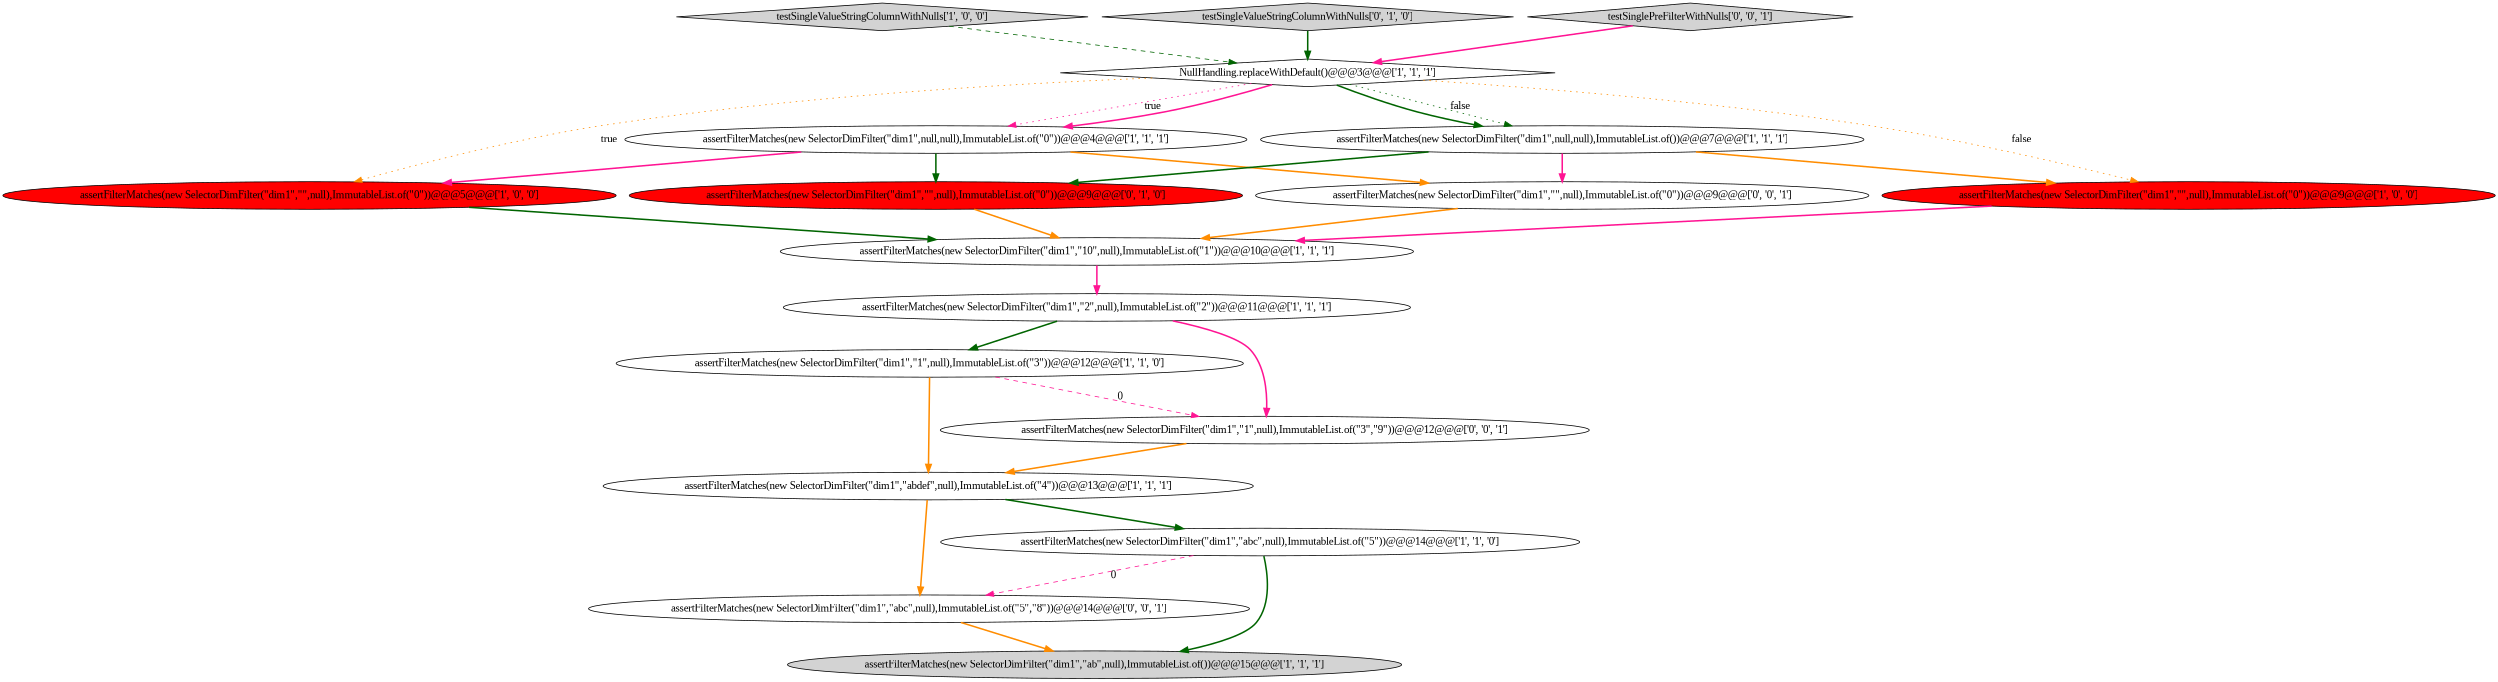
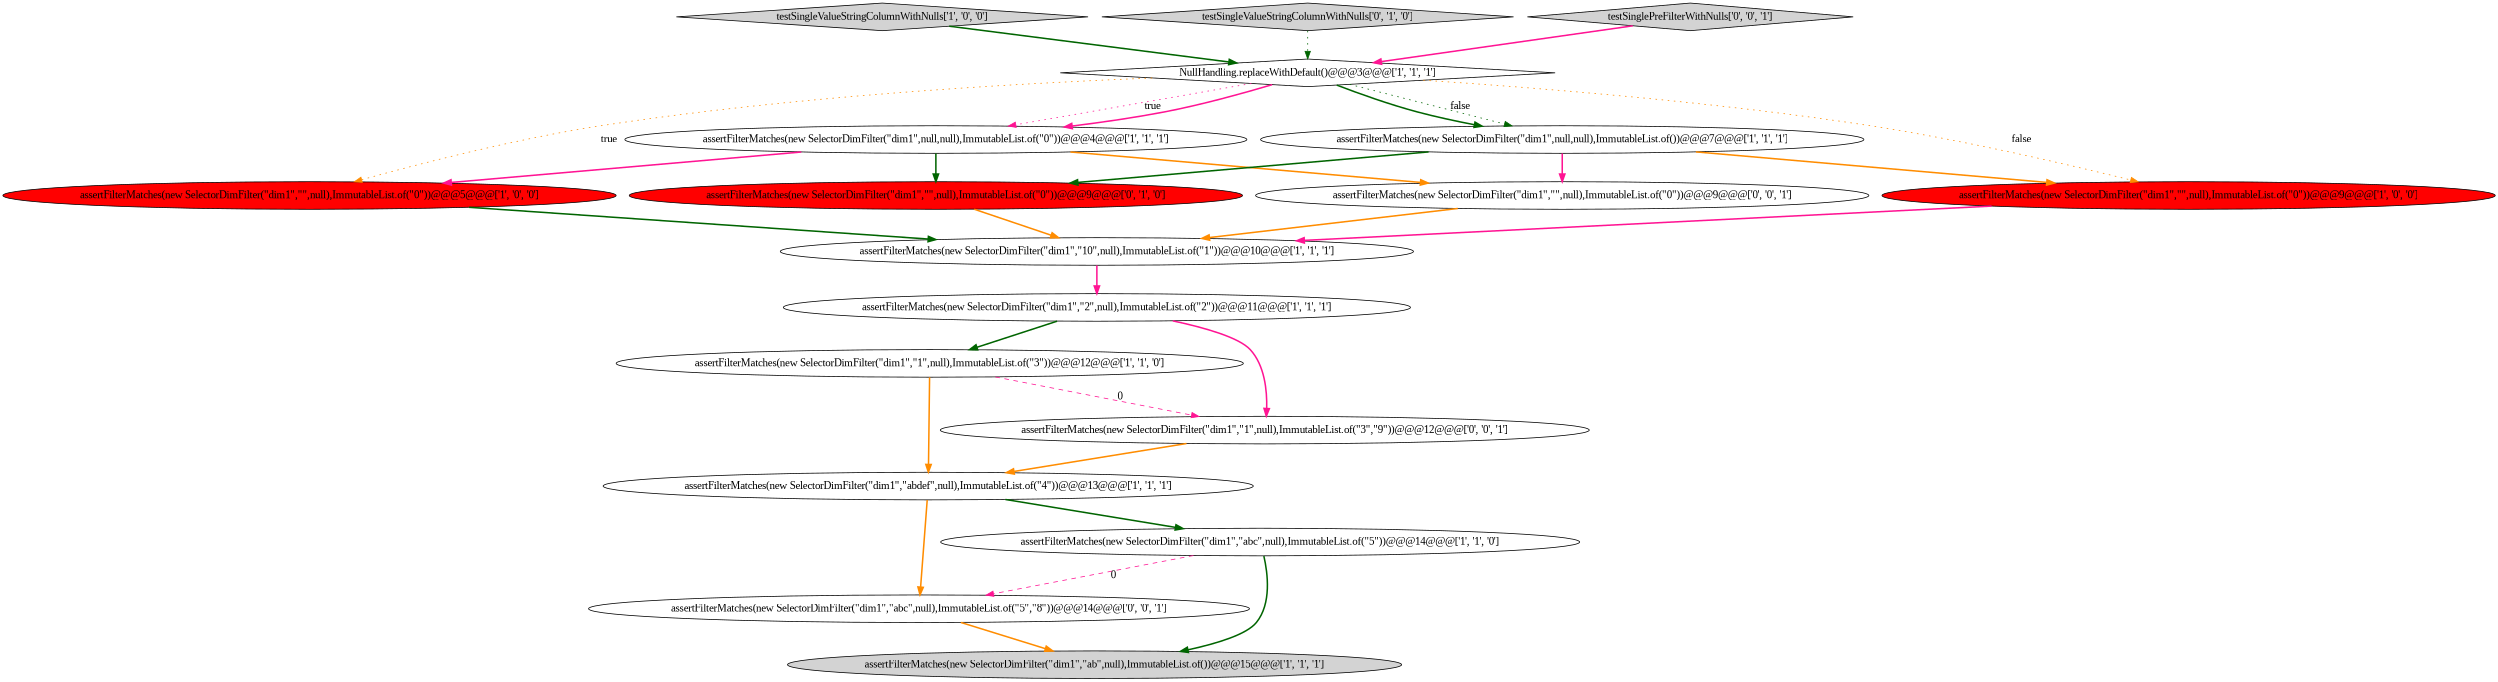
(1308, 41) -> (1308, 41)
(1089, 44) -> (1089, 44)
